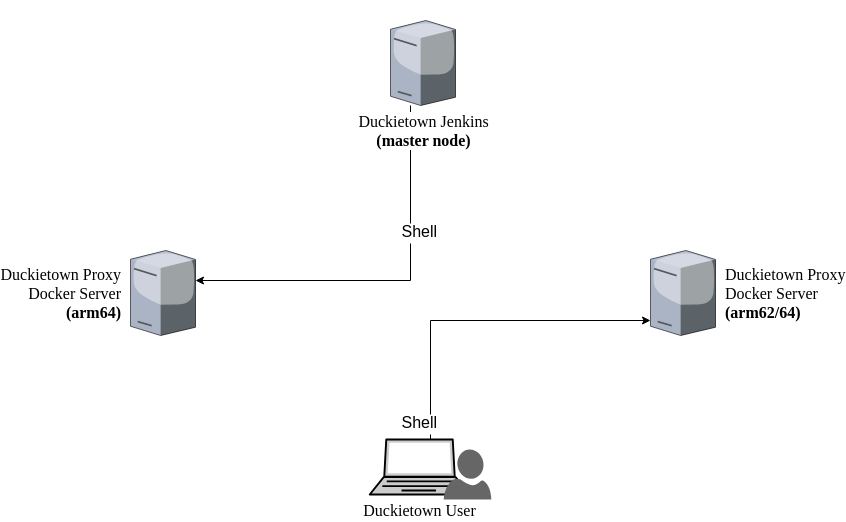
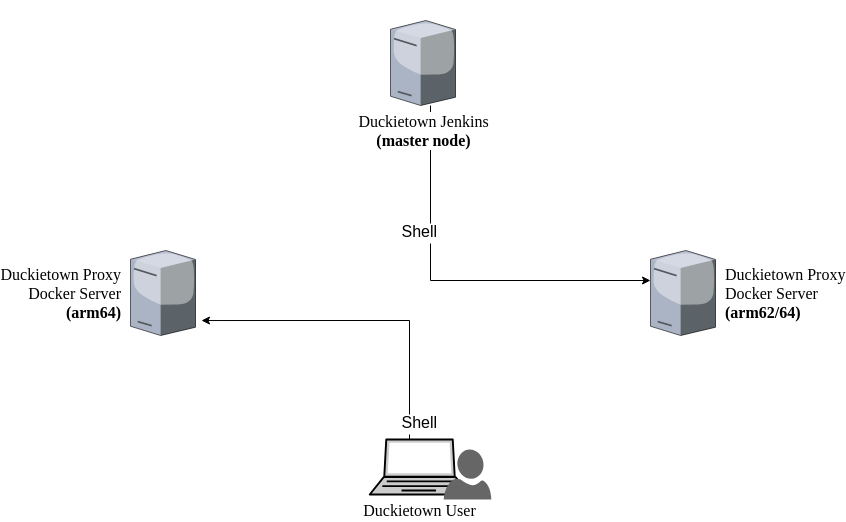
(326, 281) -> none
none -> (518, 281)
none -> (356, 321)
(490, 321) -> none
